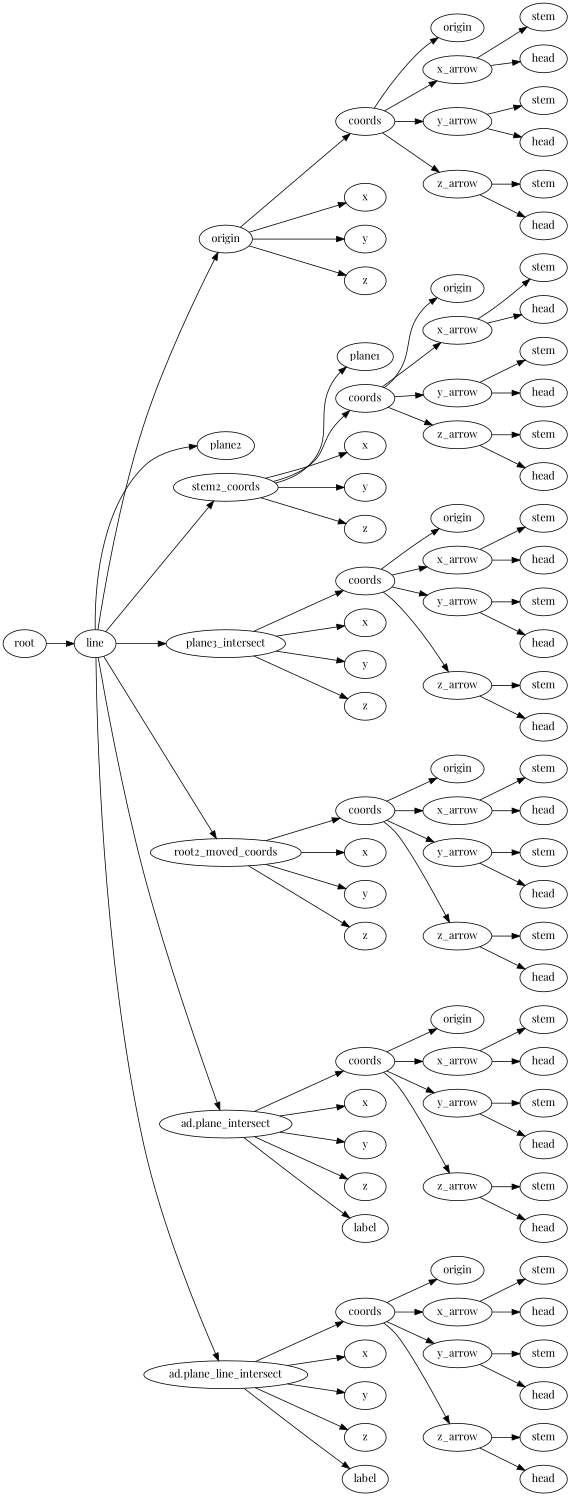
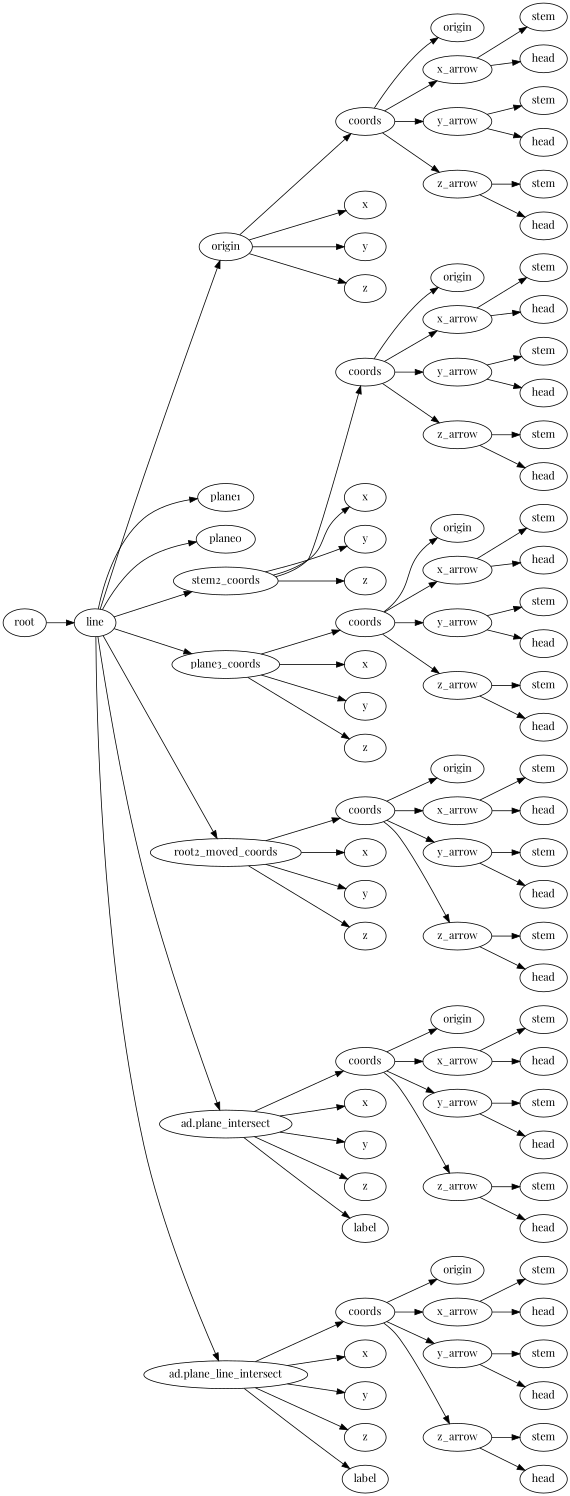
(323, 434) -> (131, 532)
(226, 446) -> (226, 539)
(226, 644) -> (226, 665)
